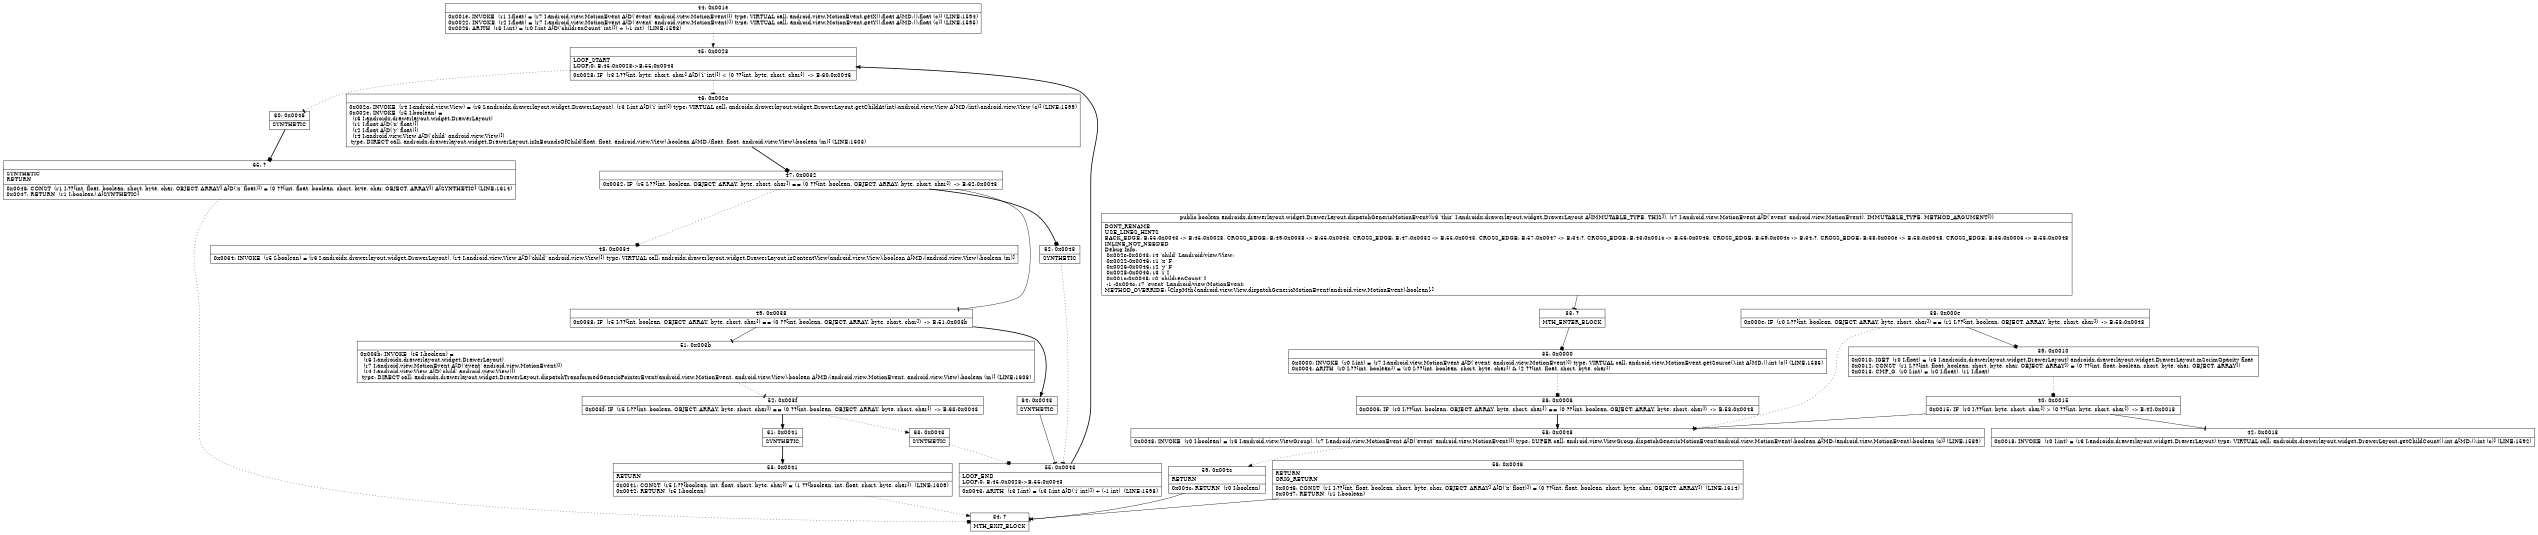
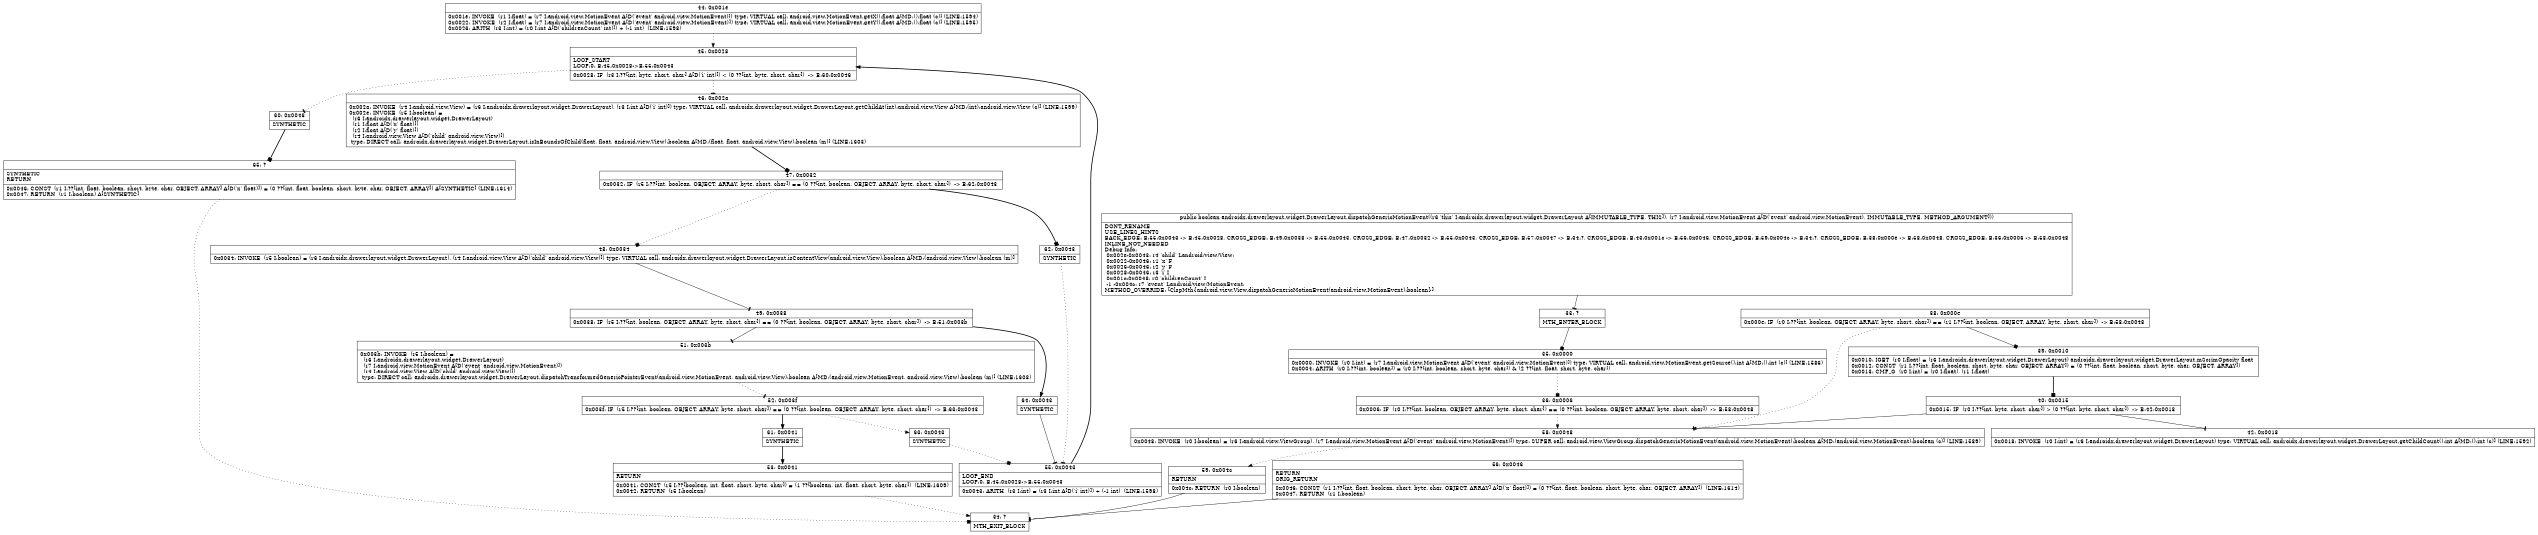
(1030, 250) -> (692, 286)
(2053, 385) -> (2053, 385)
(1558, 419) -> (1558, 419)
(1156, 509) -> (1156, 509)
